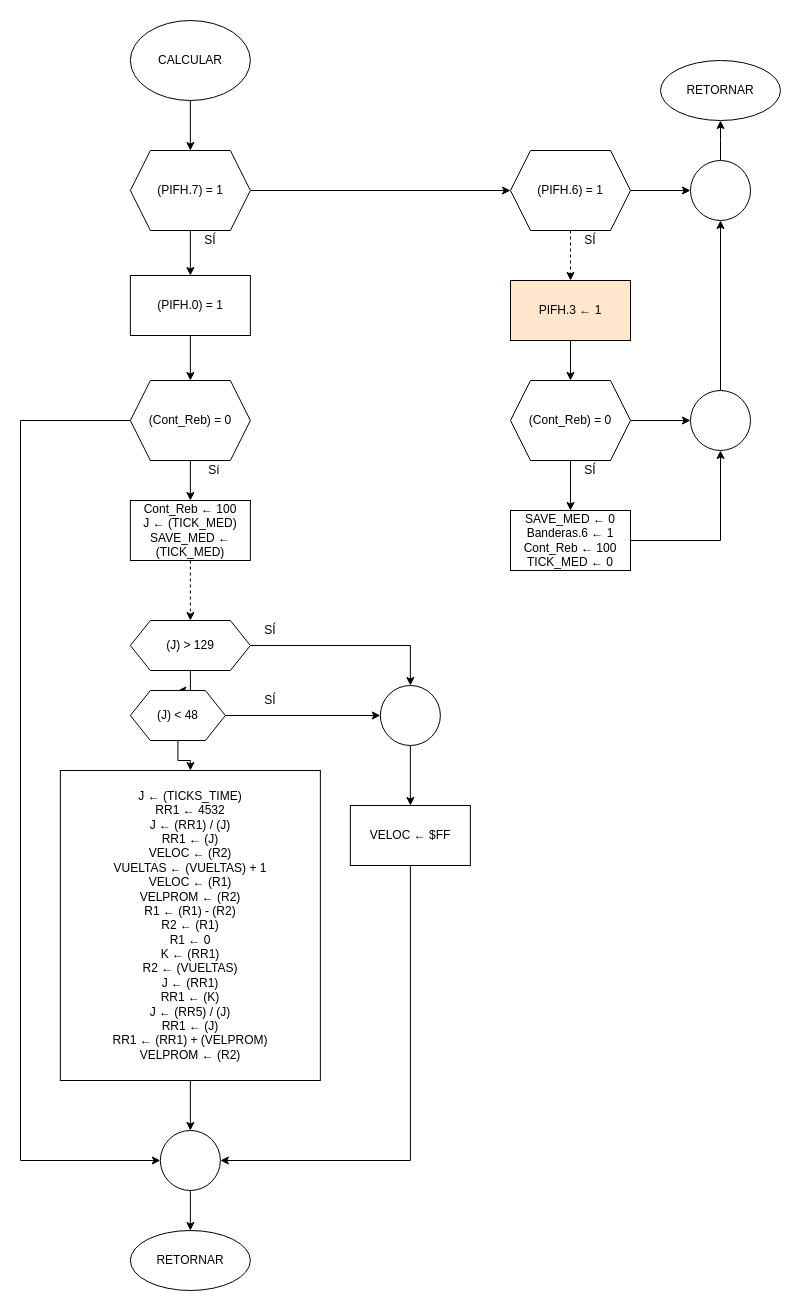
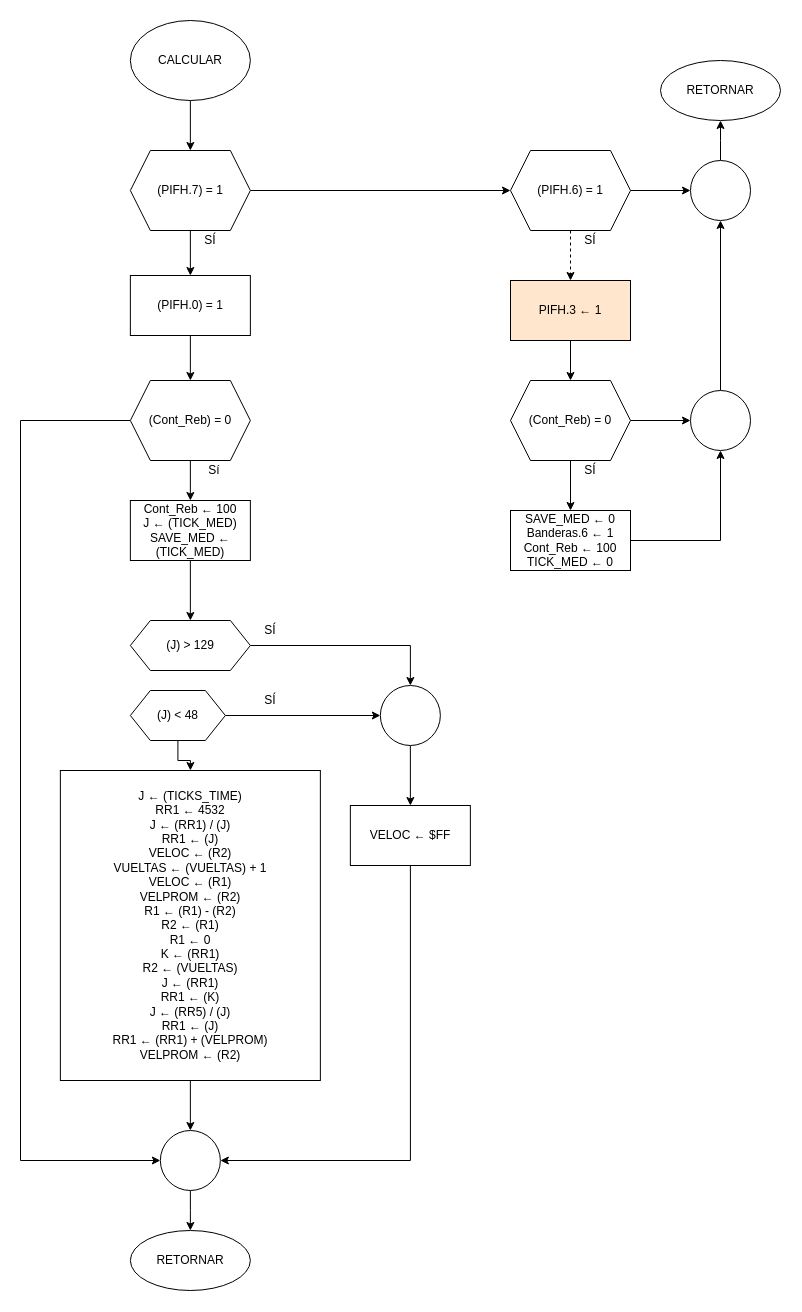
(190, 588) -> (190, 588)
(190, 684) -> none
